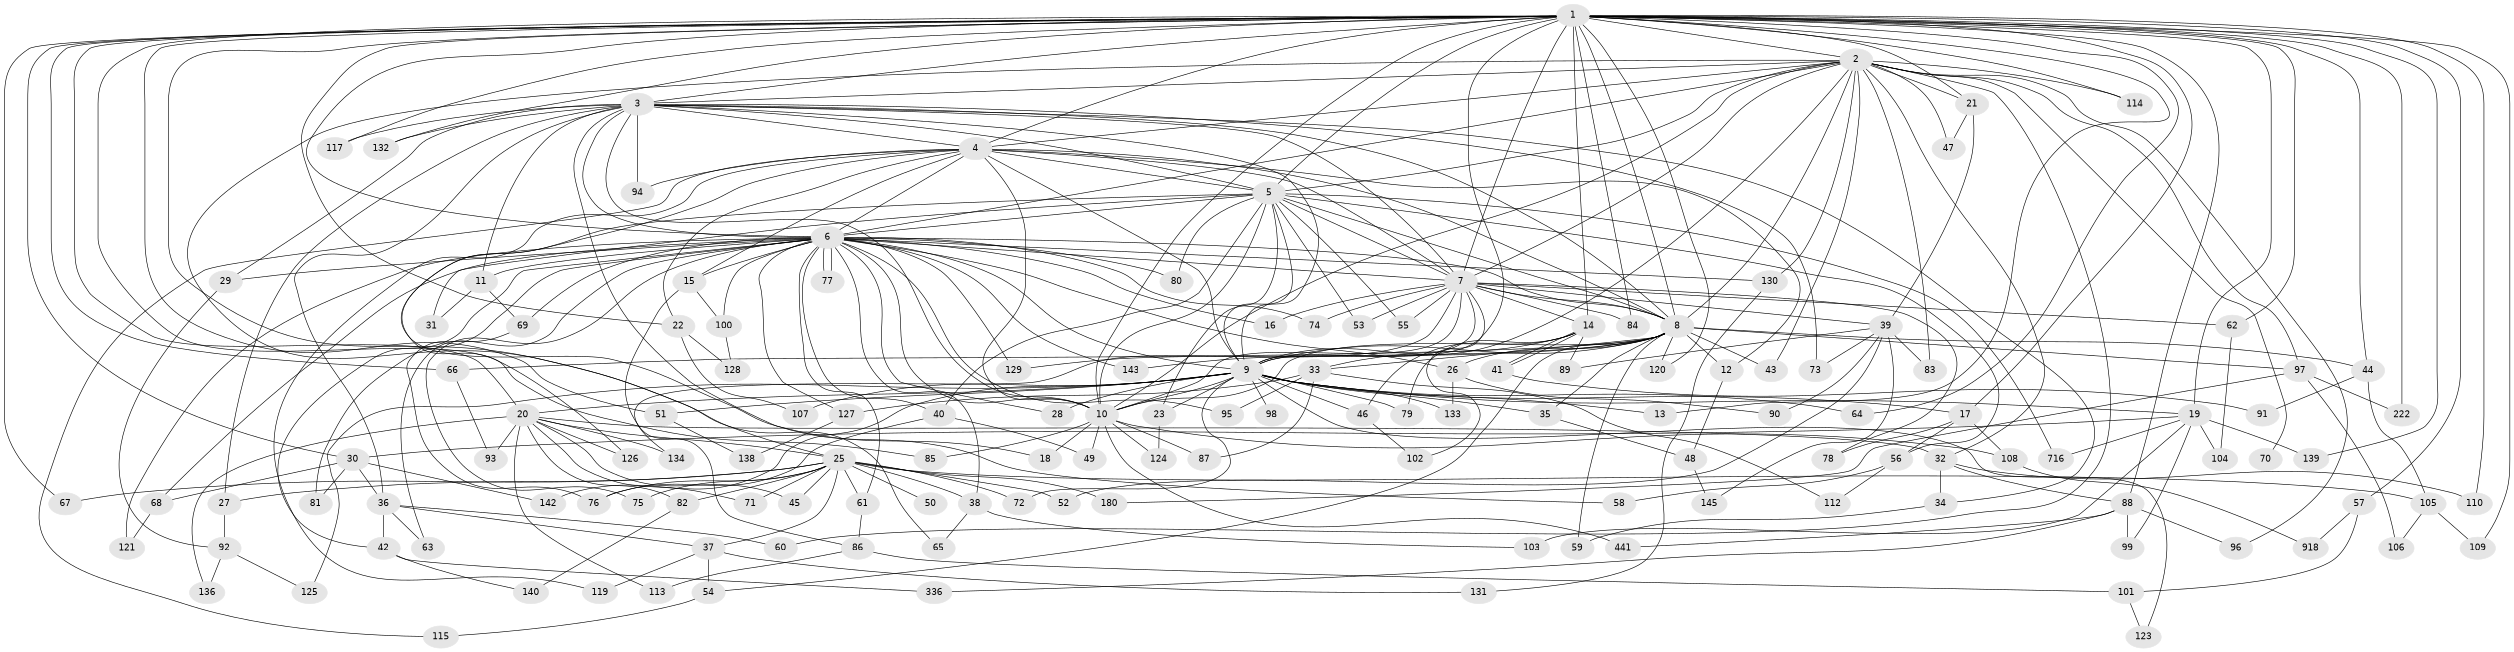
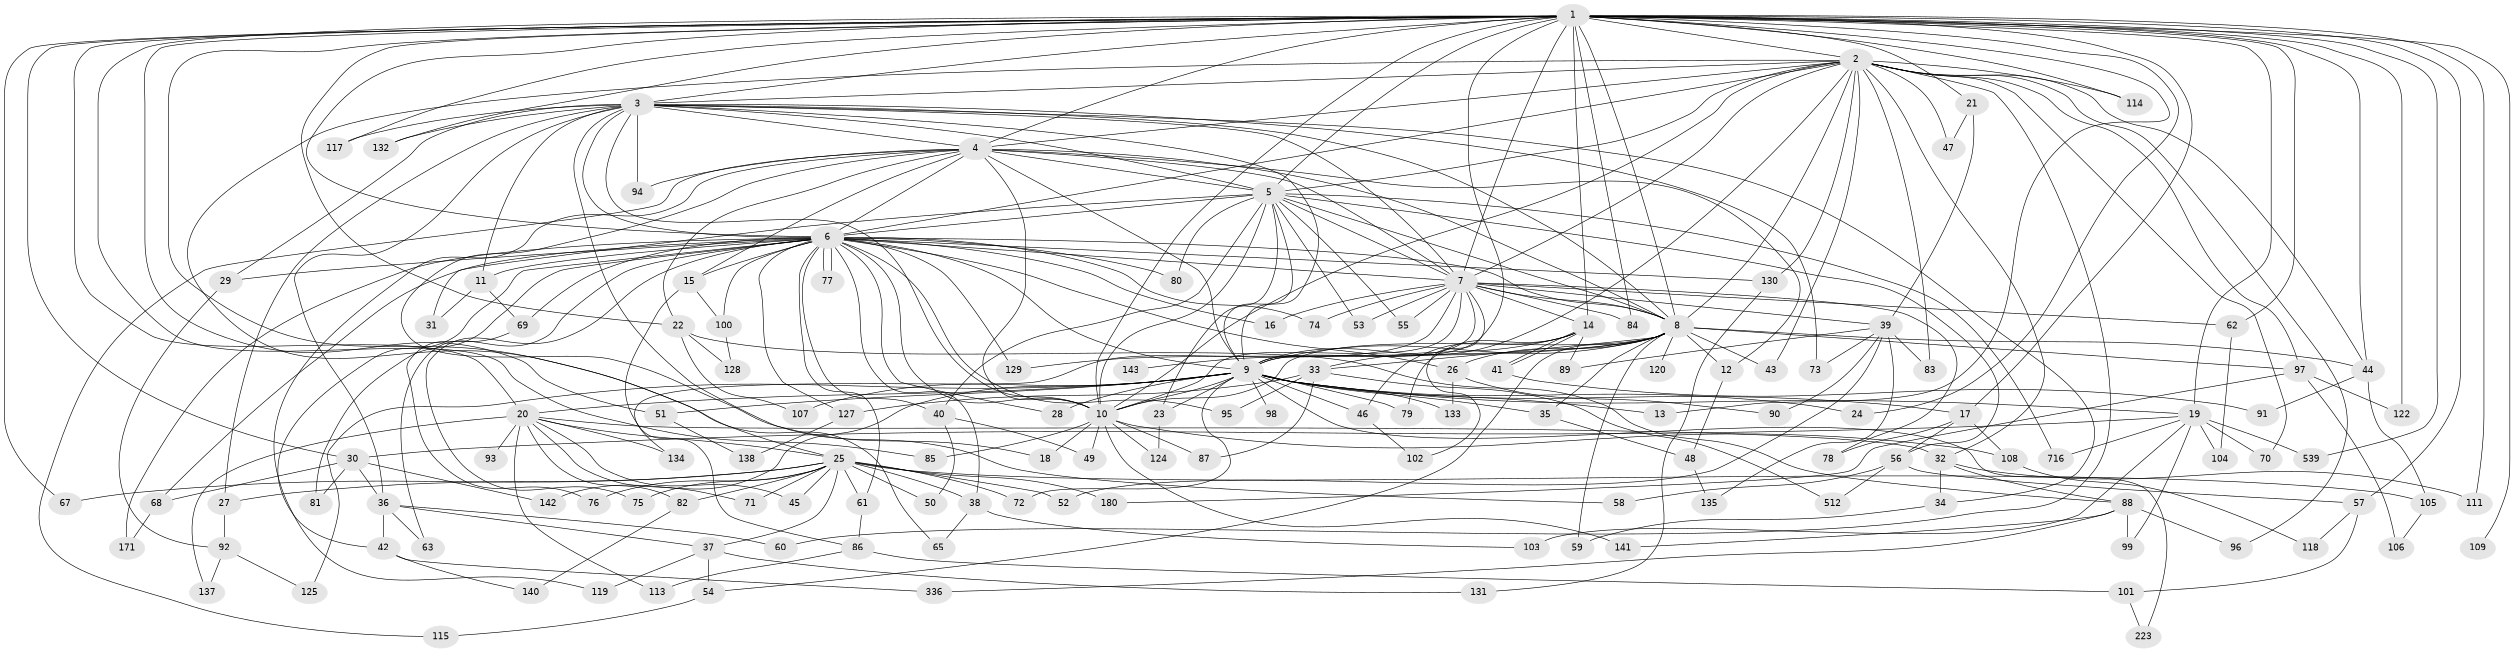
(2112, 41) -> (1408, 377)
(1917, 82) -> (2164, 132)
(1673, 182) -> none
(986, 289) -> none
(453, 371) -> none
(1857, 415) -> (1857, 415)
(2402, 415) -> (2402, 415)
none -> (2230, 437)
(806, 457) -> (954, 461)
(630, 459) -> none
(2311, 459) -> (2311, 459)
none -> (2125, 489)
(1709, 504) -> (1709, 504)
(1833, 504) -> (1833, 504)
(2475, 504) -> (2475, 504)
(2453, 526) -> none
(127, 548) -> (127, 548)
(1623, 548) -> (1623, 548)
(2311, 548) -> (2311, 548)
(207, 593) -> (207, 593)
(2144, 637) -> (2144, 637)
